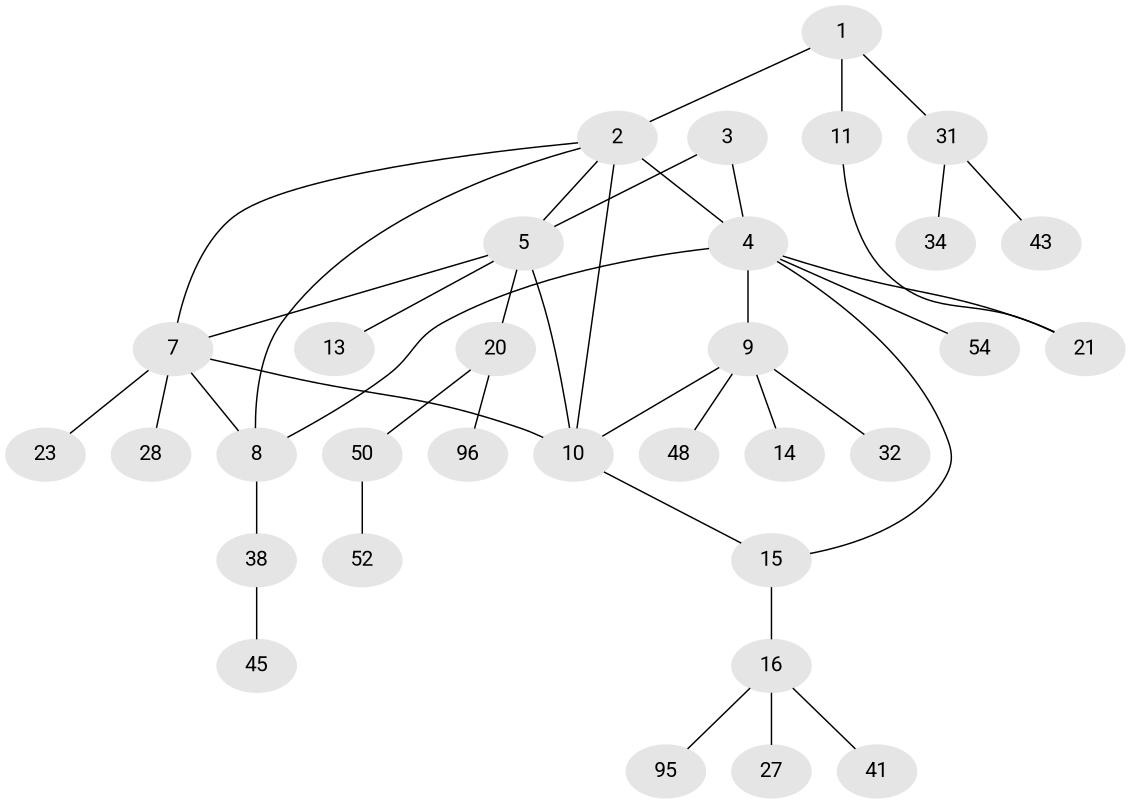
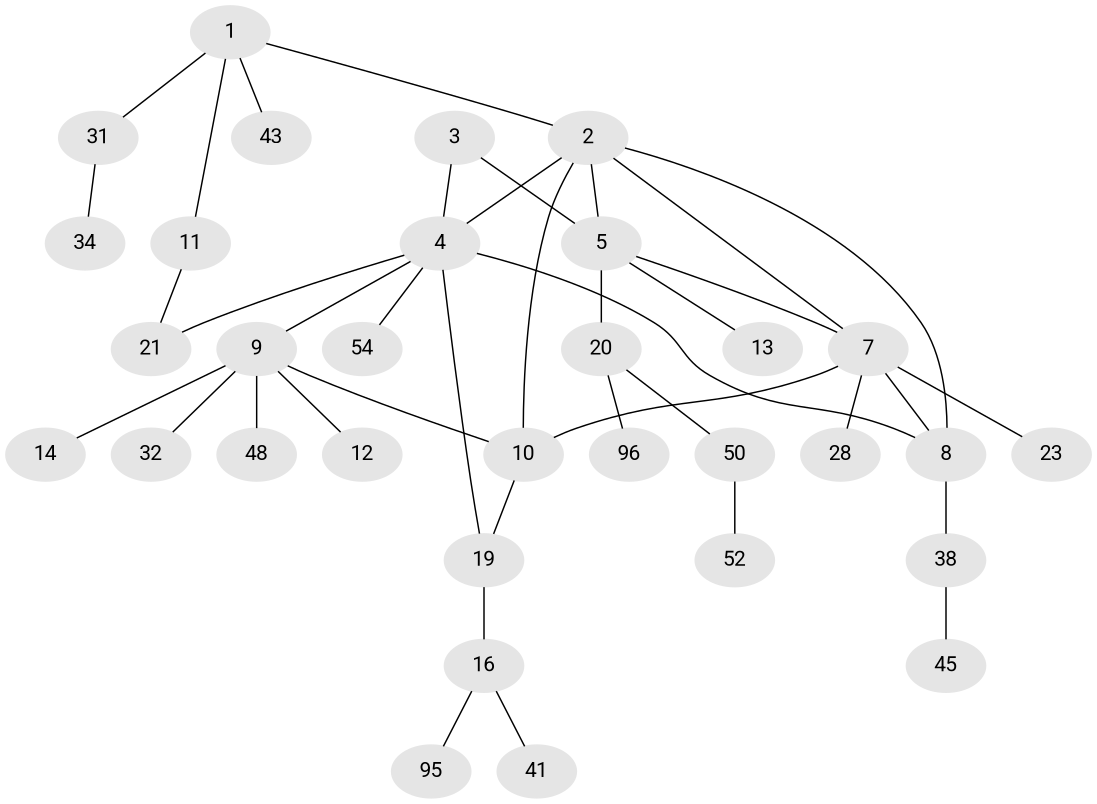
(994, 191) -> (251, 85)
(555, 348) -> none
none -> (362, 455)
(771, 560) -> (484, 560)
(771, 771) -> none
